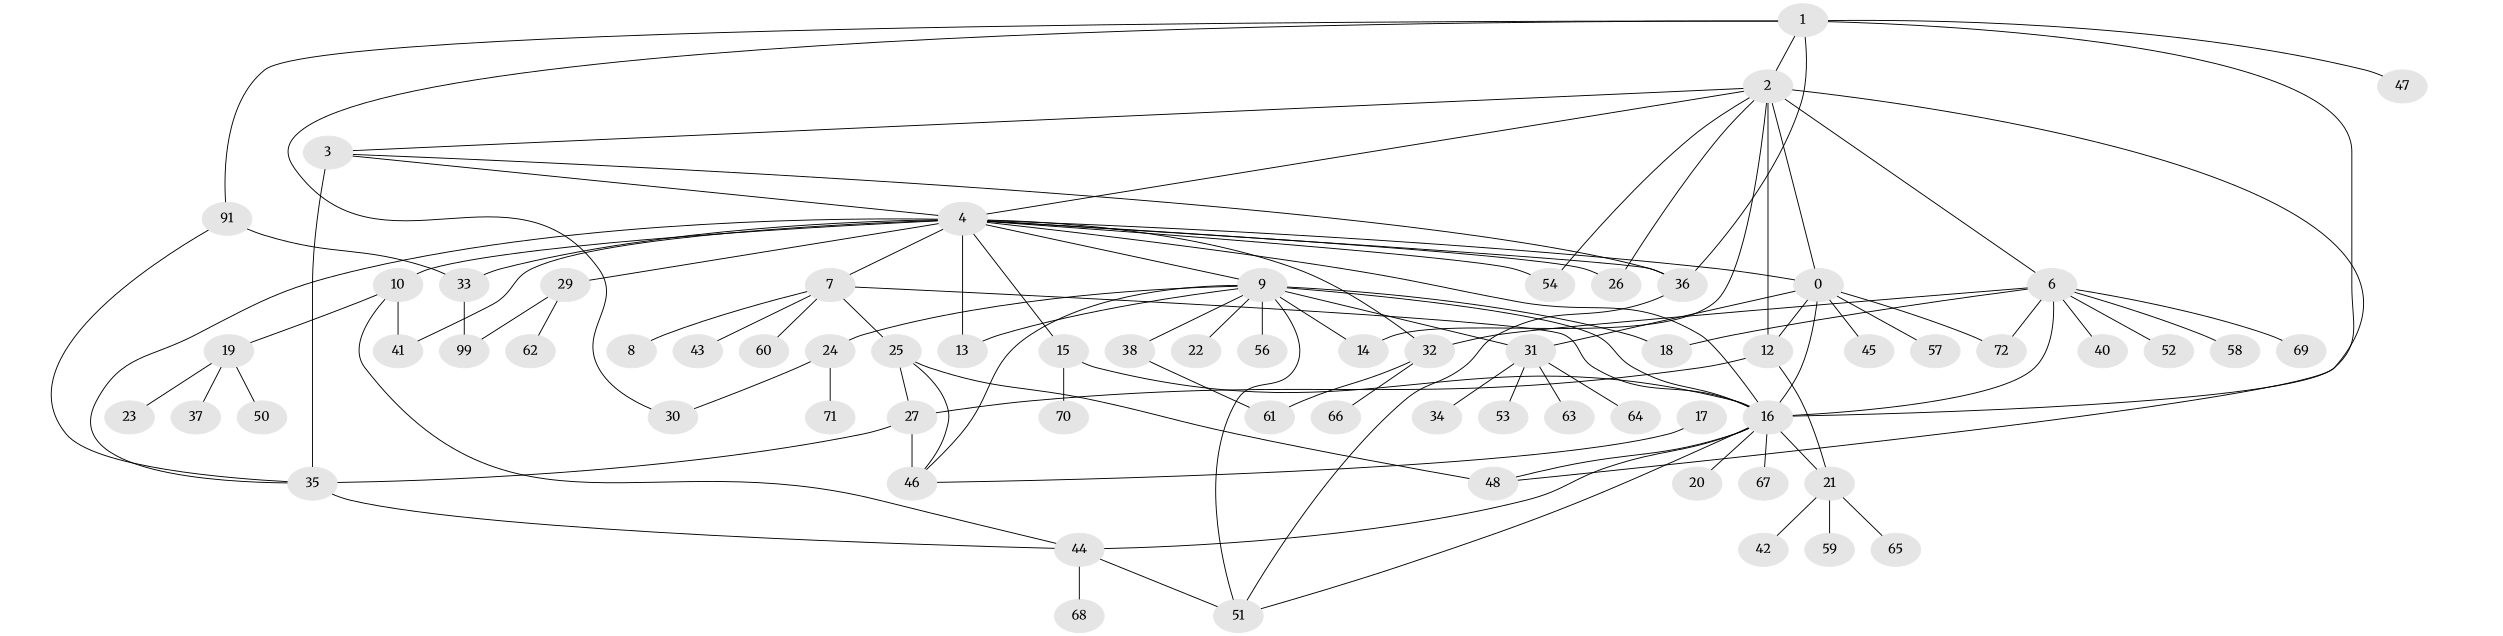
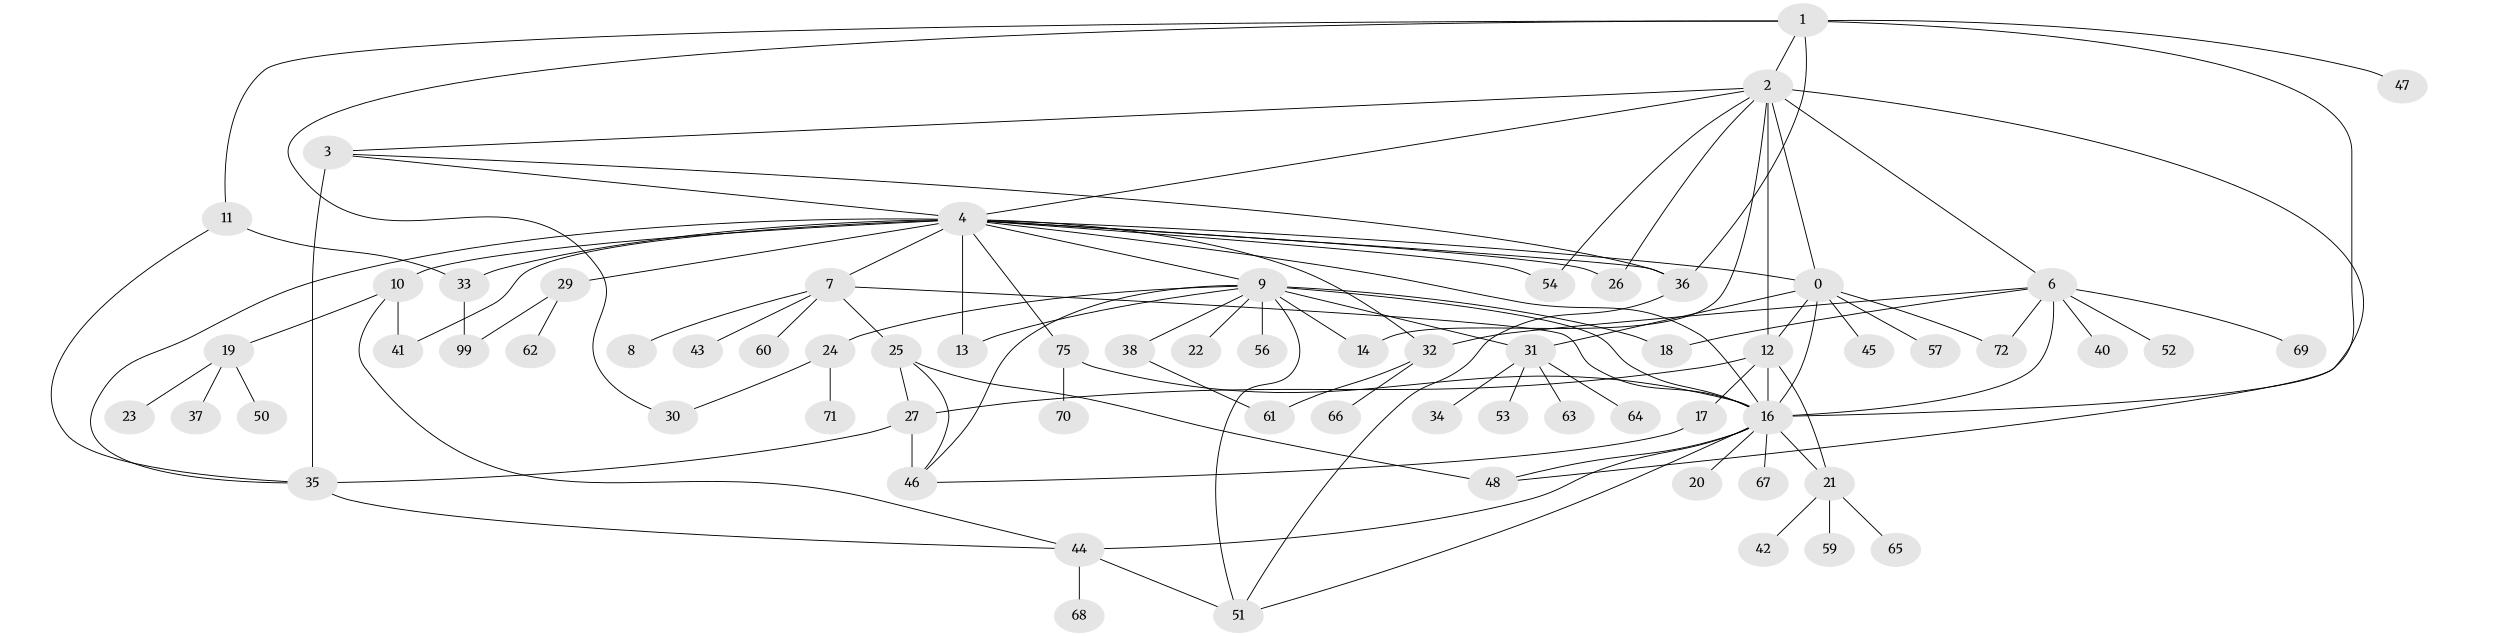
(227, 219) -> (227, 219)
(1064, 351) -> (1064, 351)
(2235, 351) -> none
none -> (1735, 384)
none -> (1768, 384)
